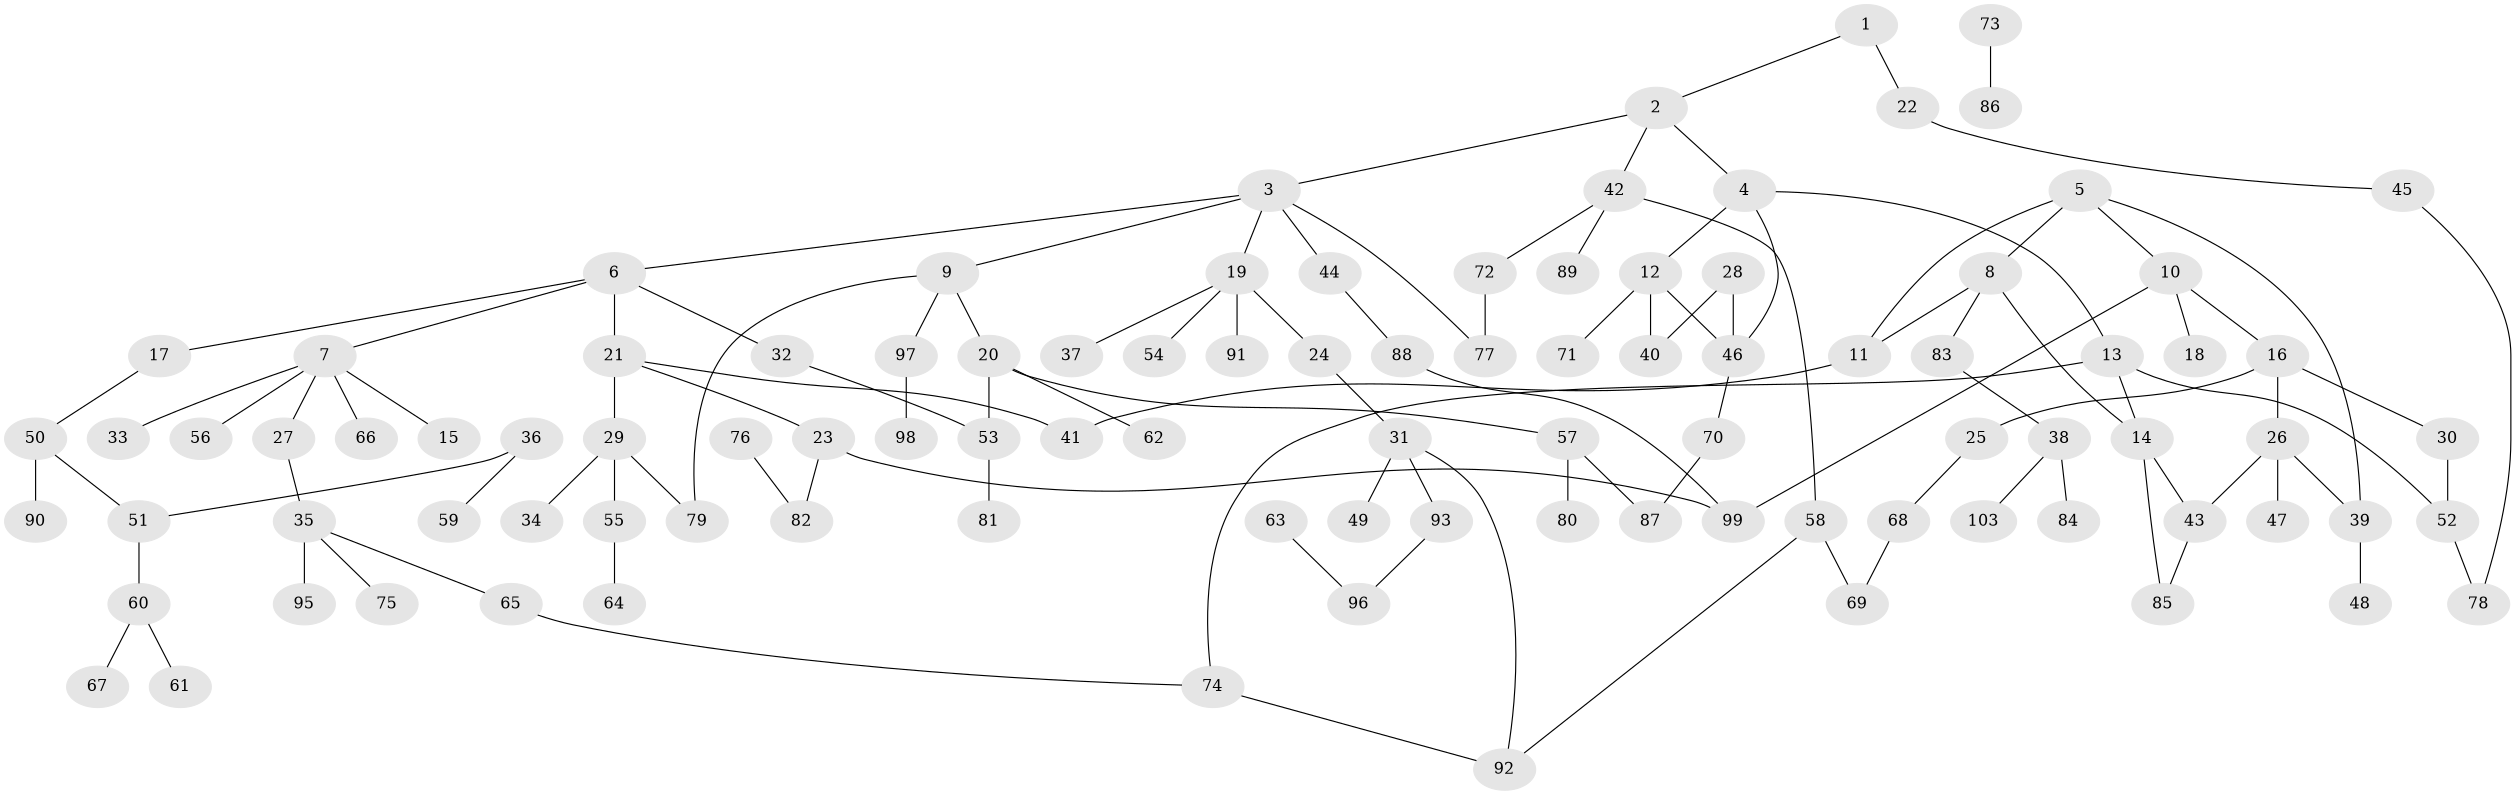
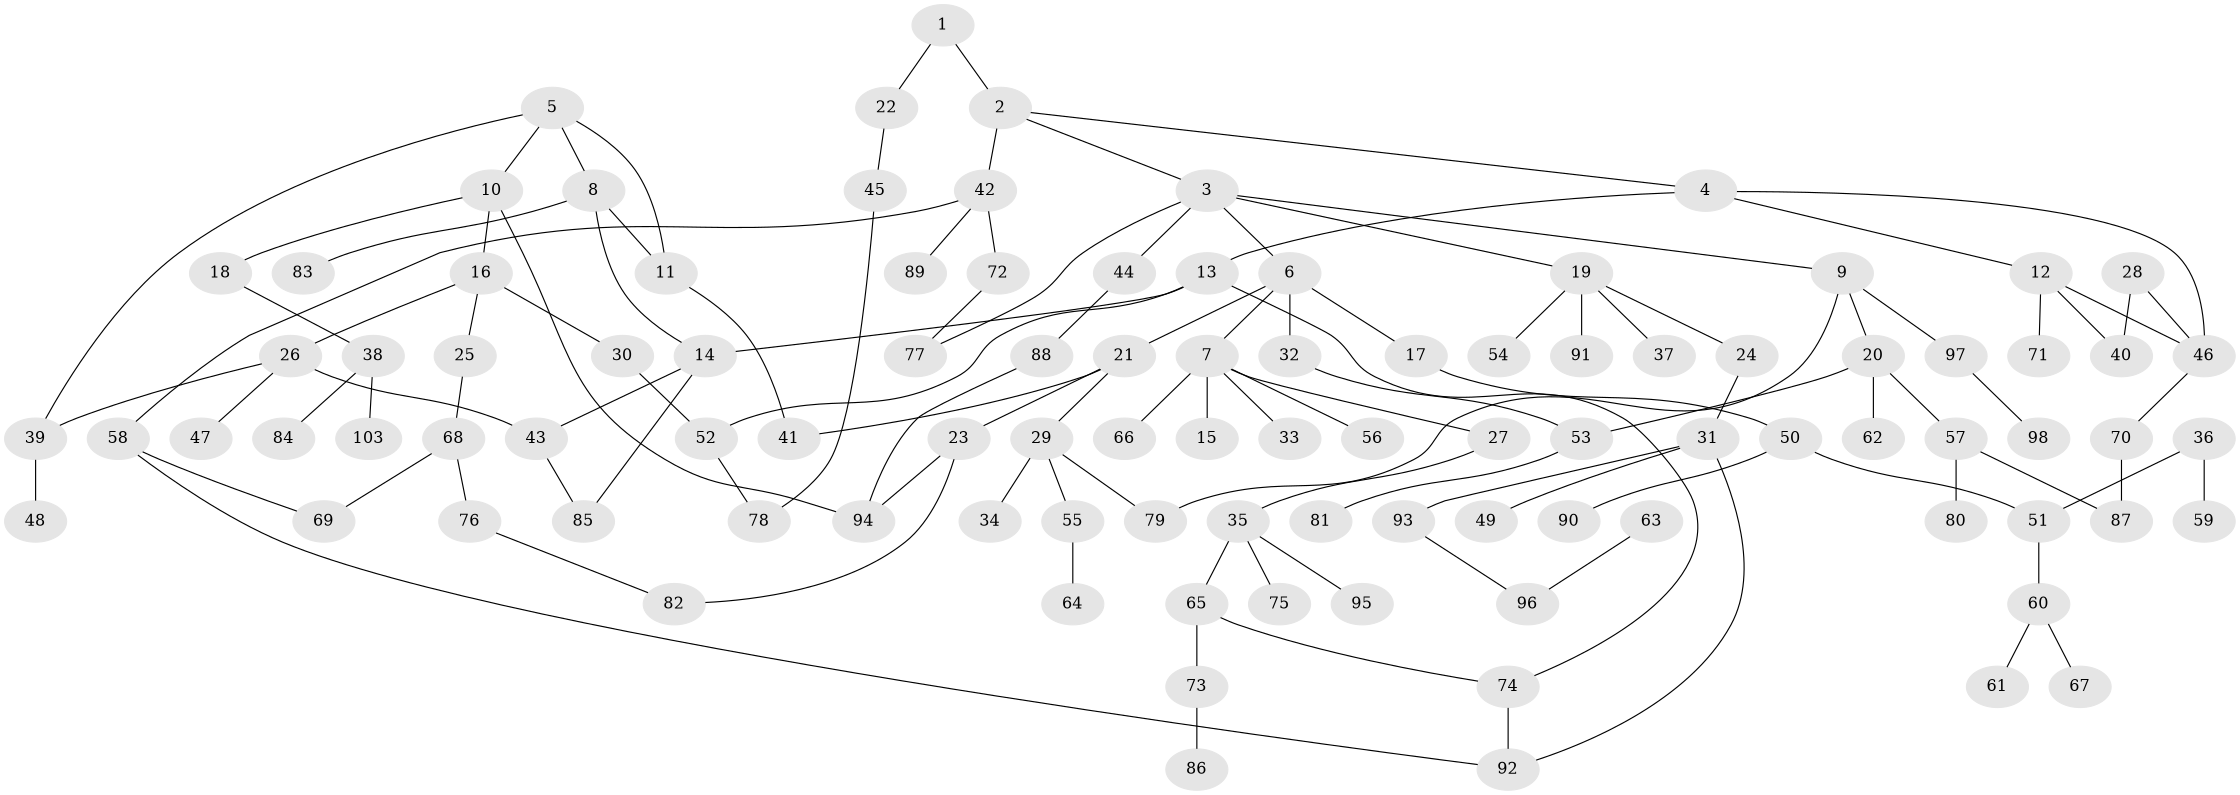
(2001, 397) -> (289, 310)
none -> (462, 480)
(1733, 521) -> (864, 521)
none -> (1197, 646)
